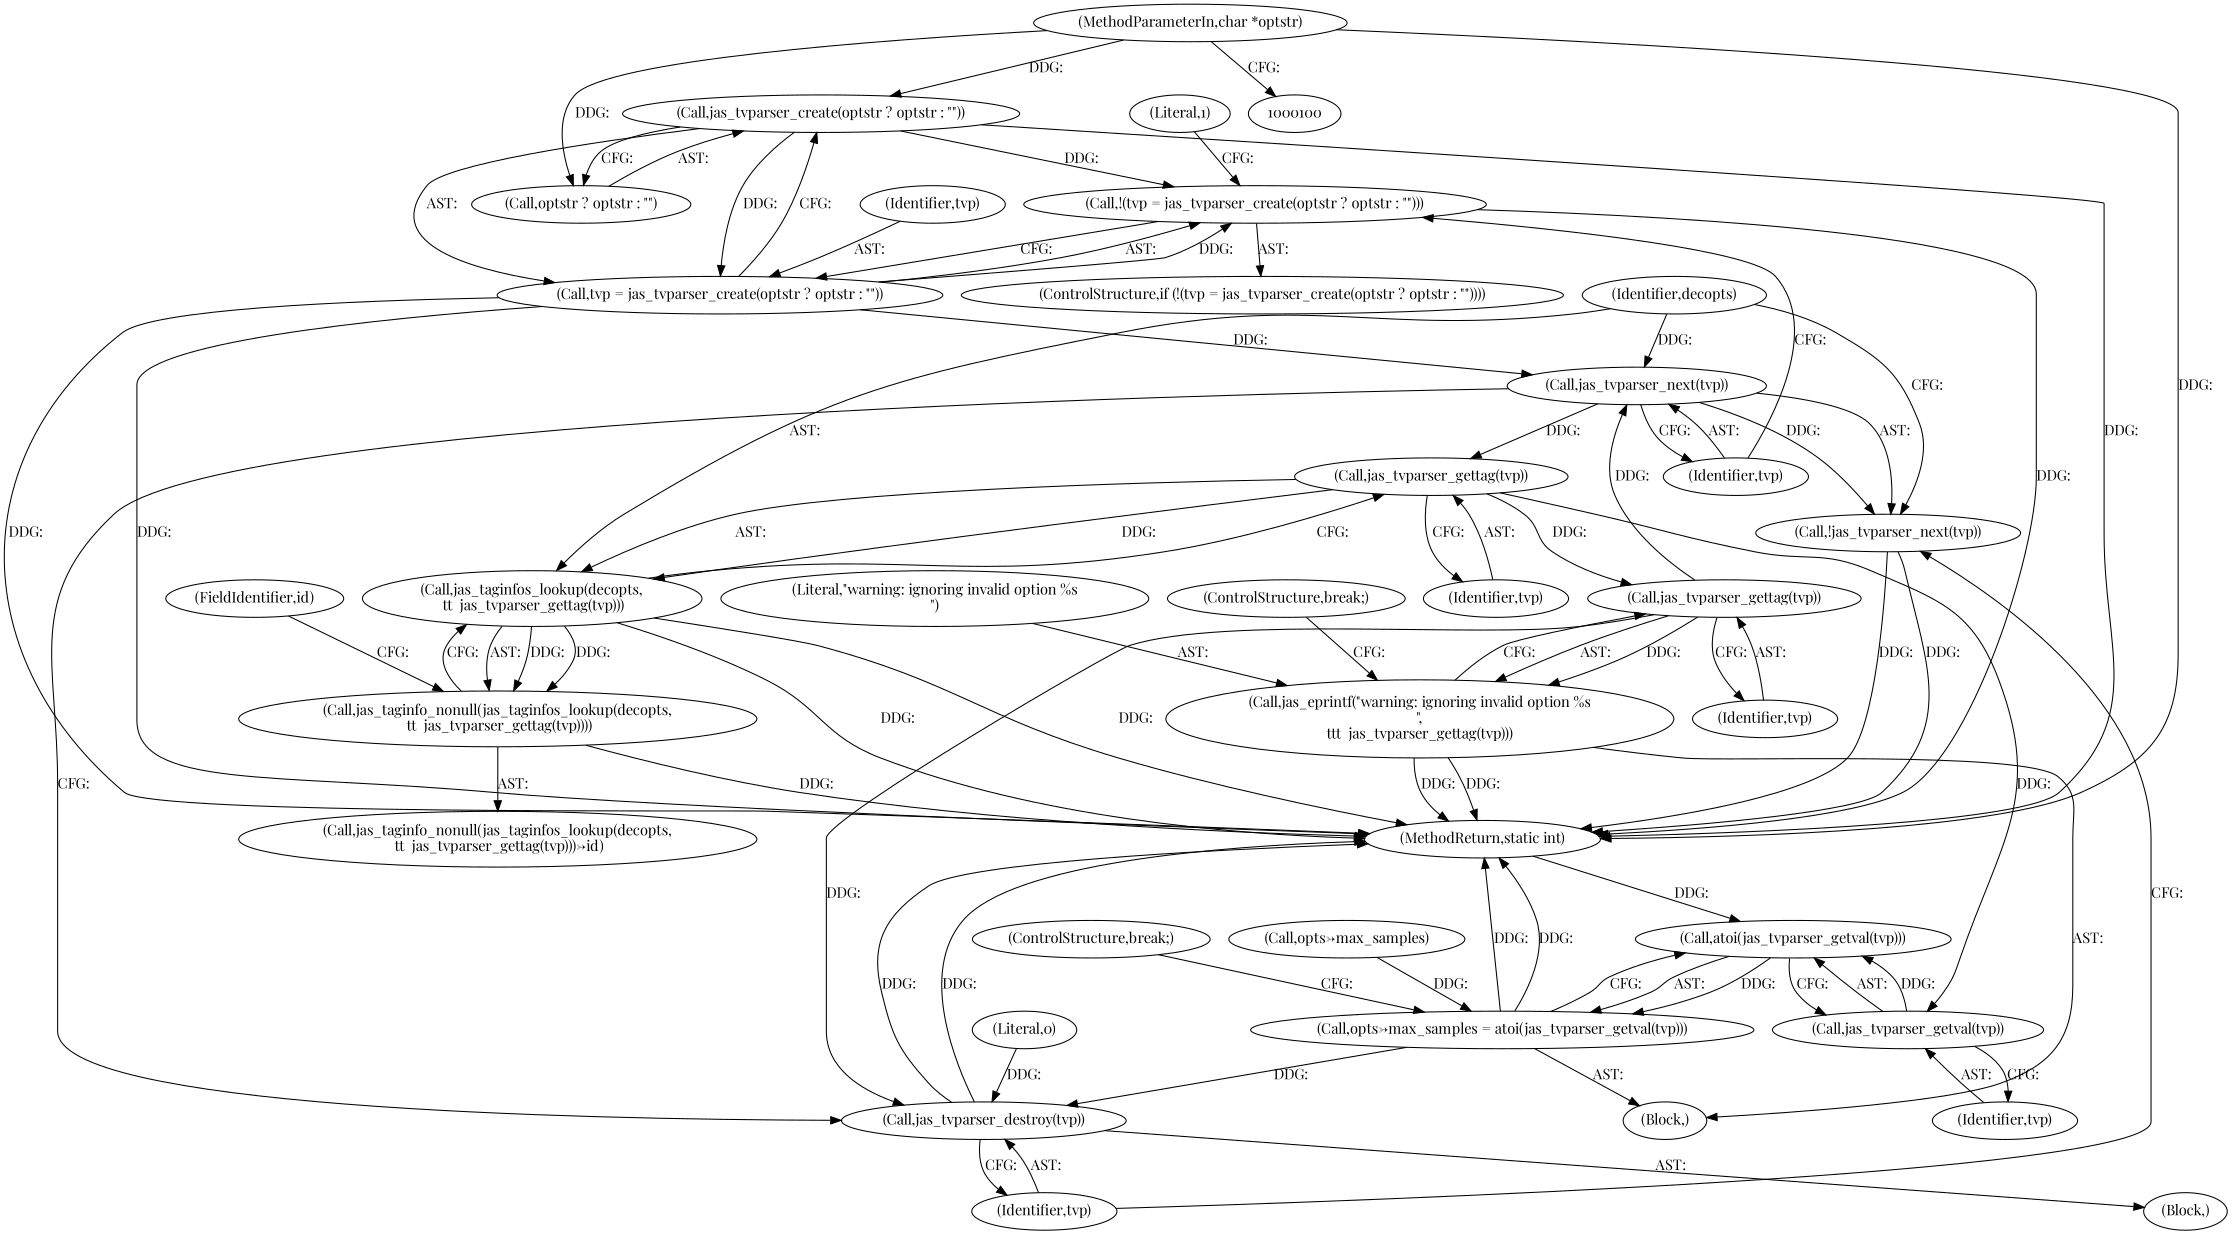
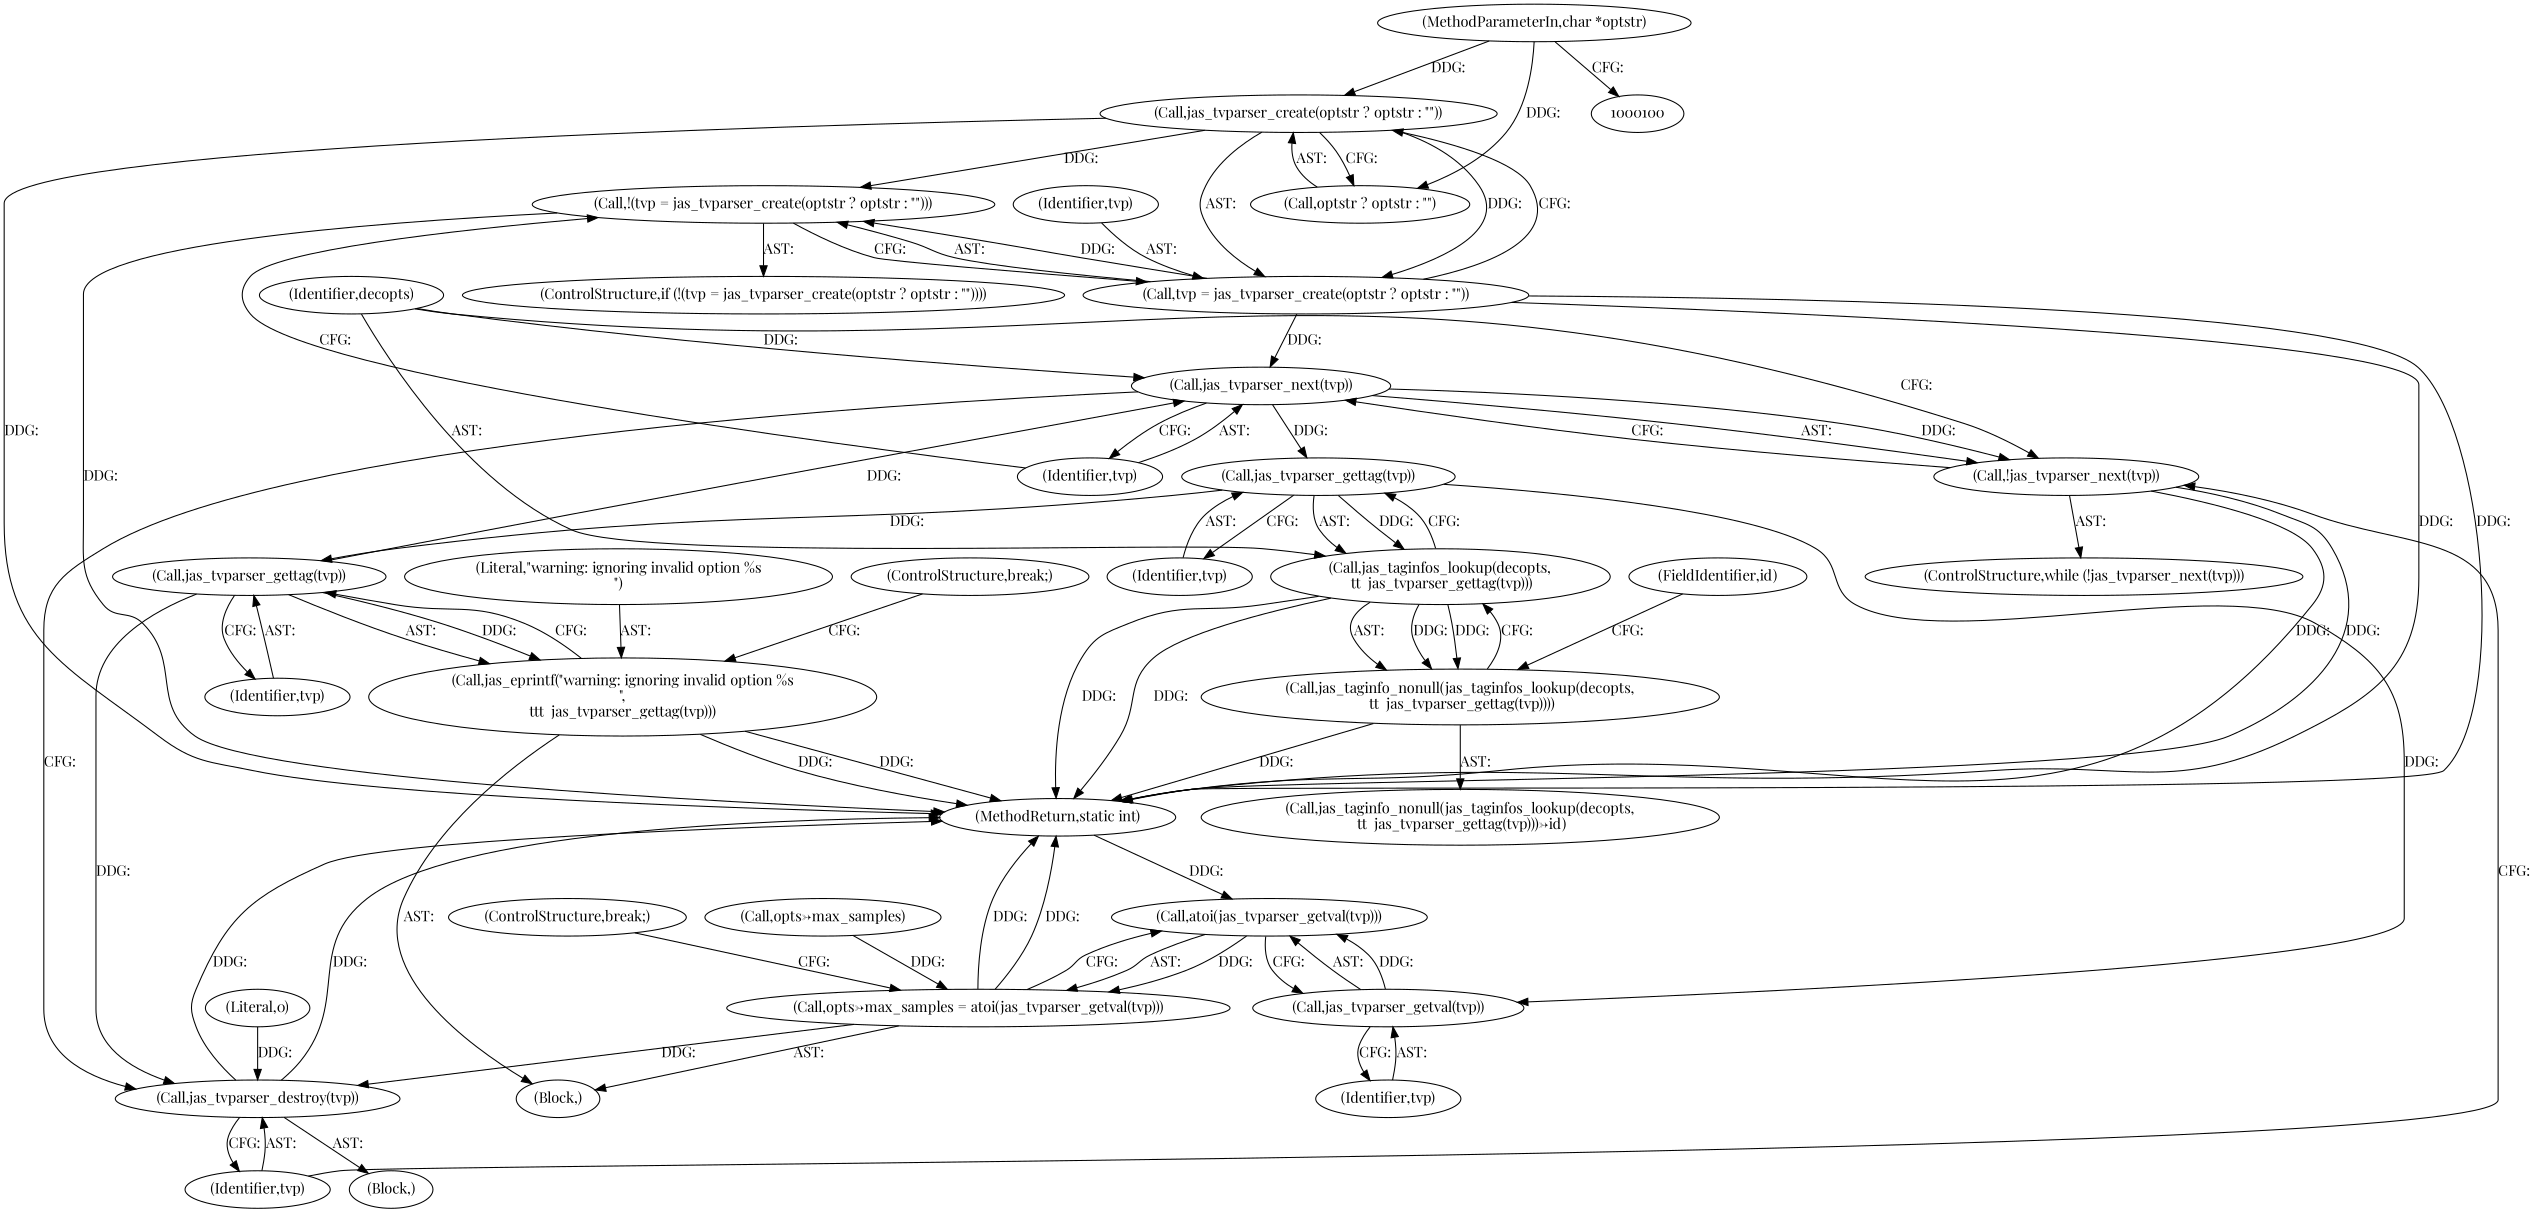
(1180, 114) -> none
(2178, 287) -> none
none -> (1652, 441)
none -> (2084, 577)
